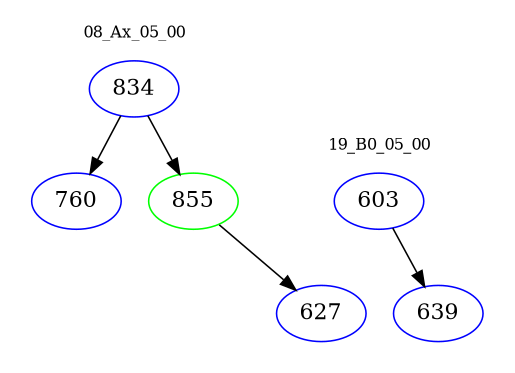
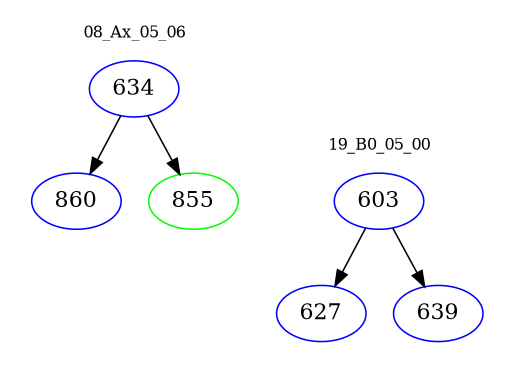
(135, 34) -> (135, 34)
(134, 89) -> (134, 89)
(76, 201) -> (76, 201)
(251, 252) -> (354, 250)
